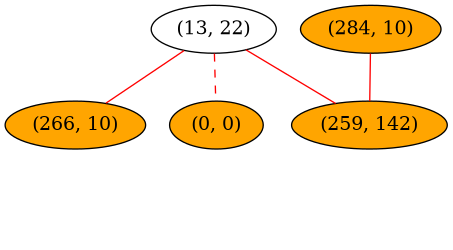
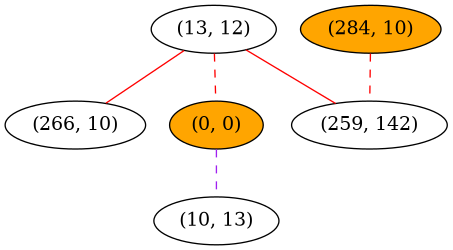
(214, 29) -> (214, 29)
(370, 77) -> (370, 77)
(75, 125) -> (75, 125)
(369, 125) -> (369, 125)
none -> (216, 221)
